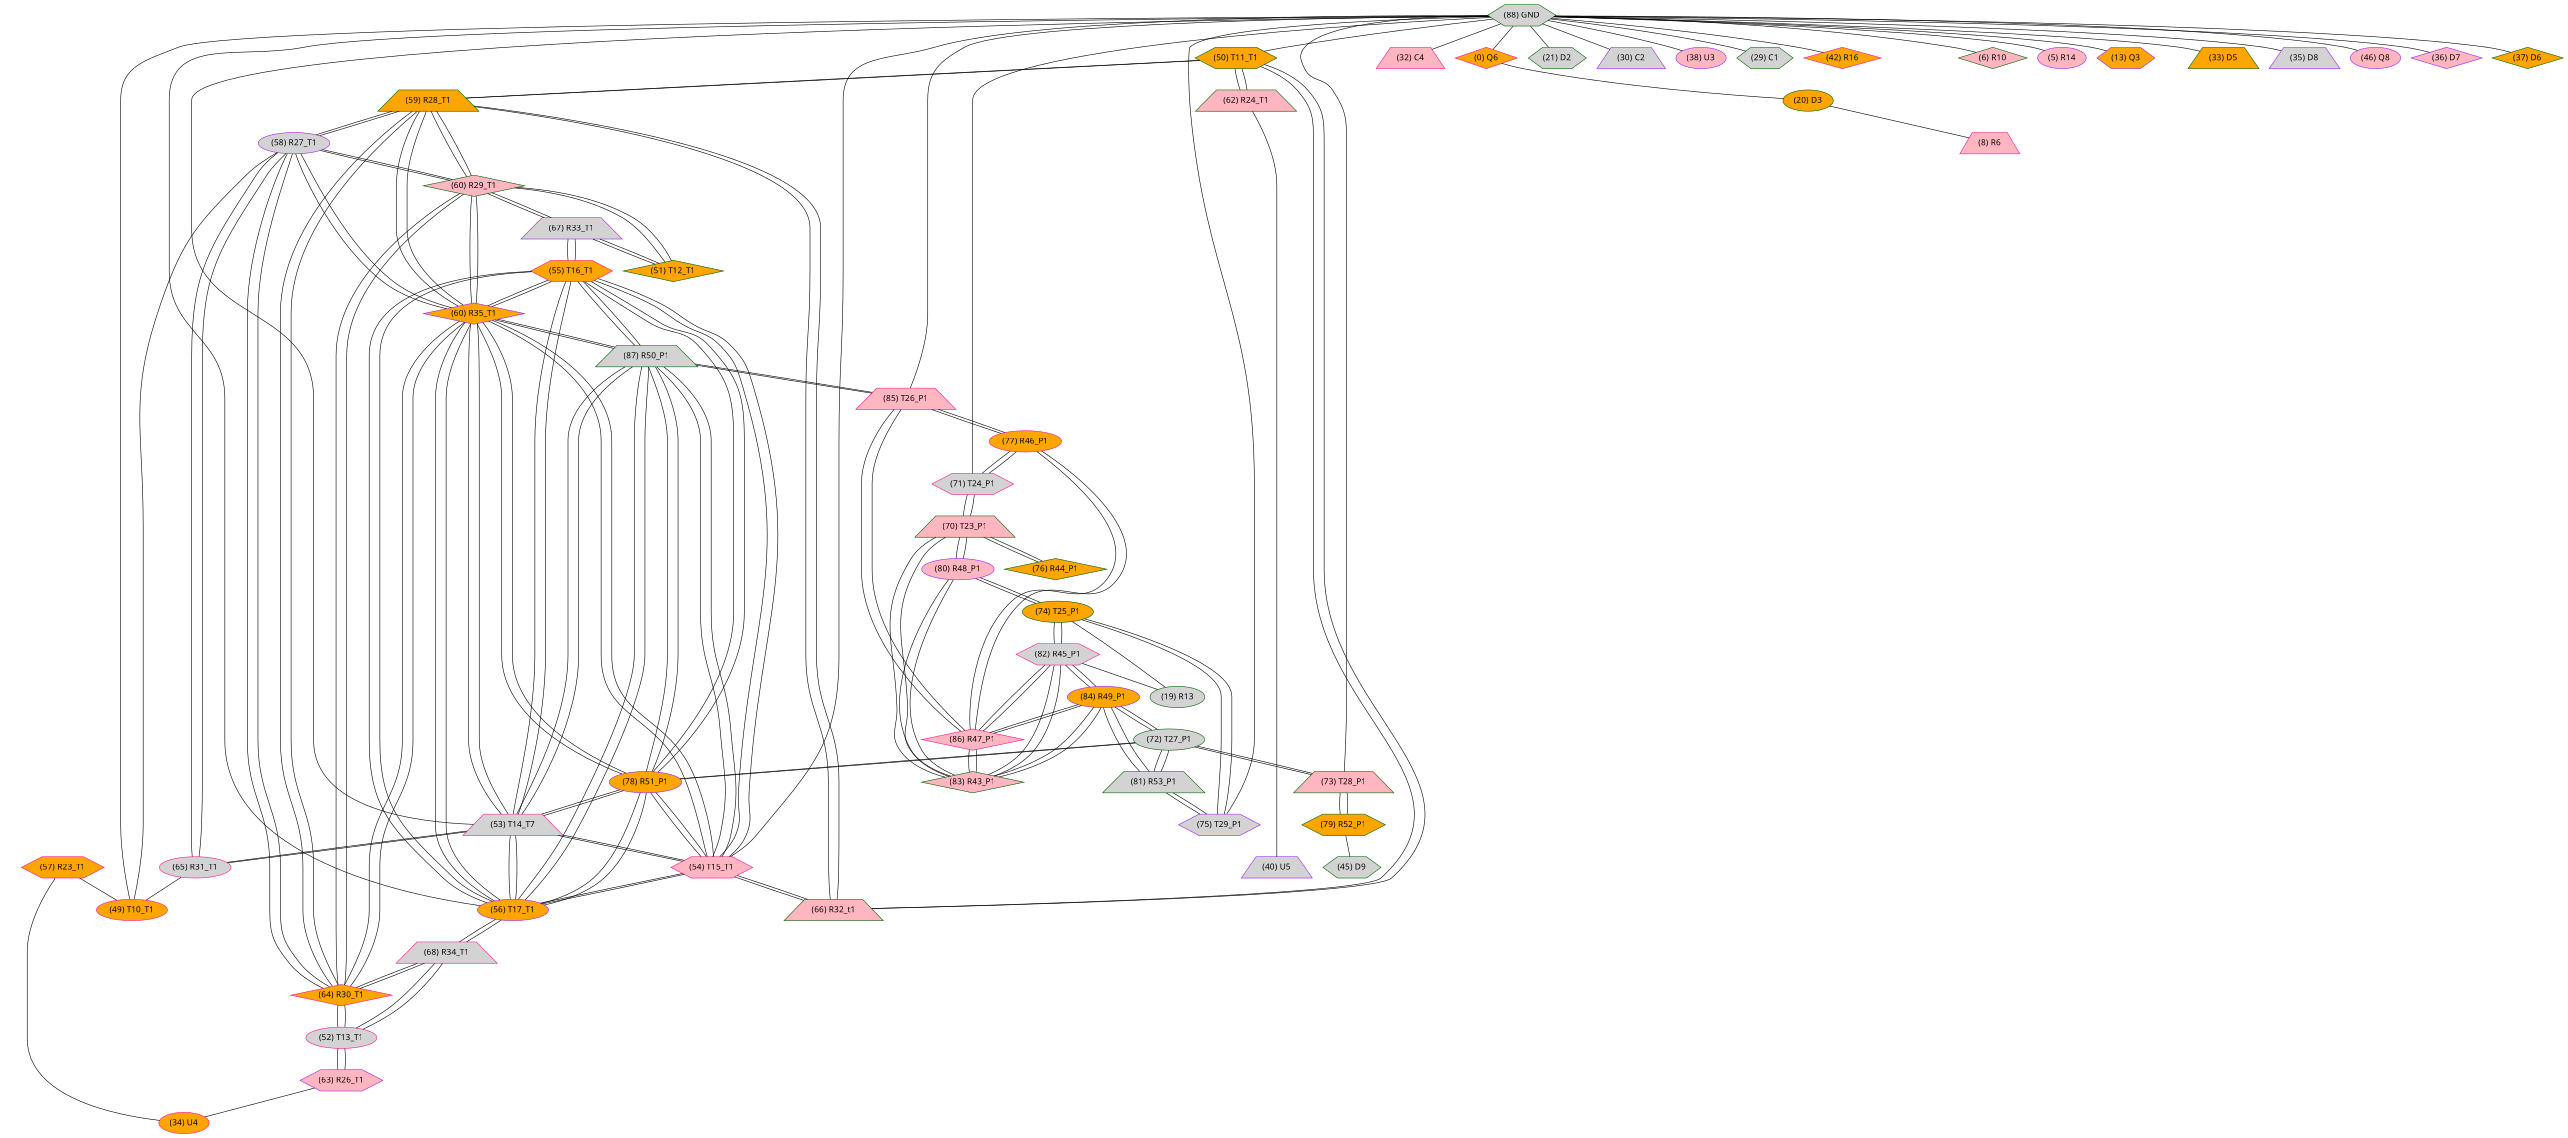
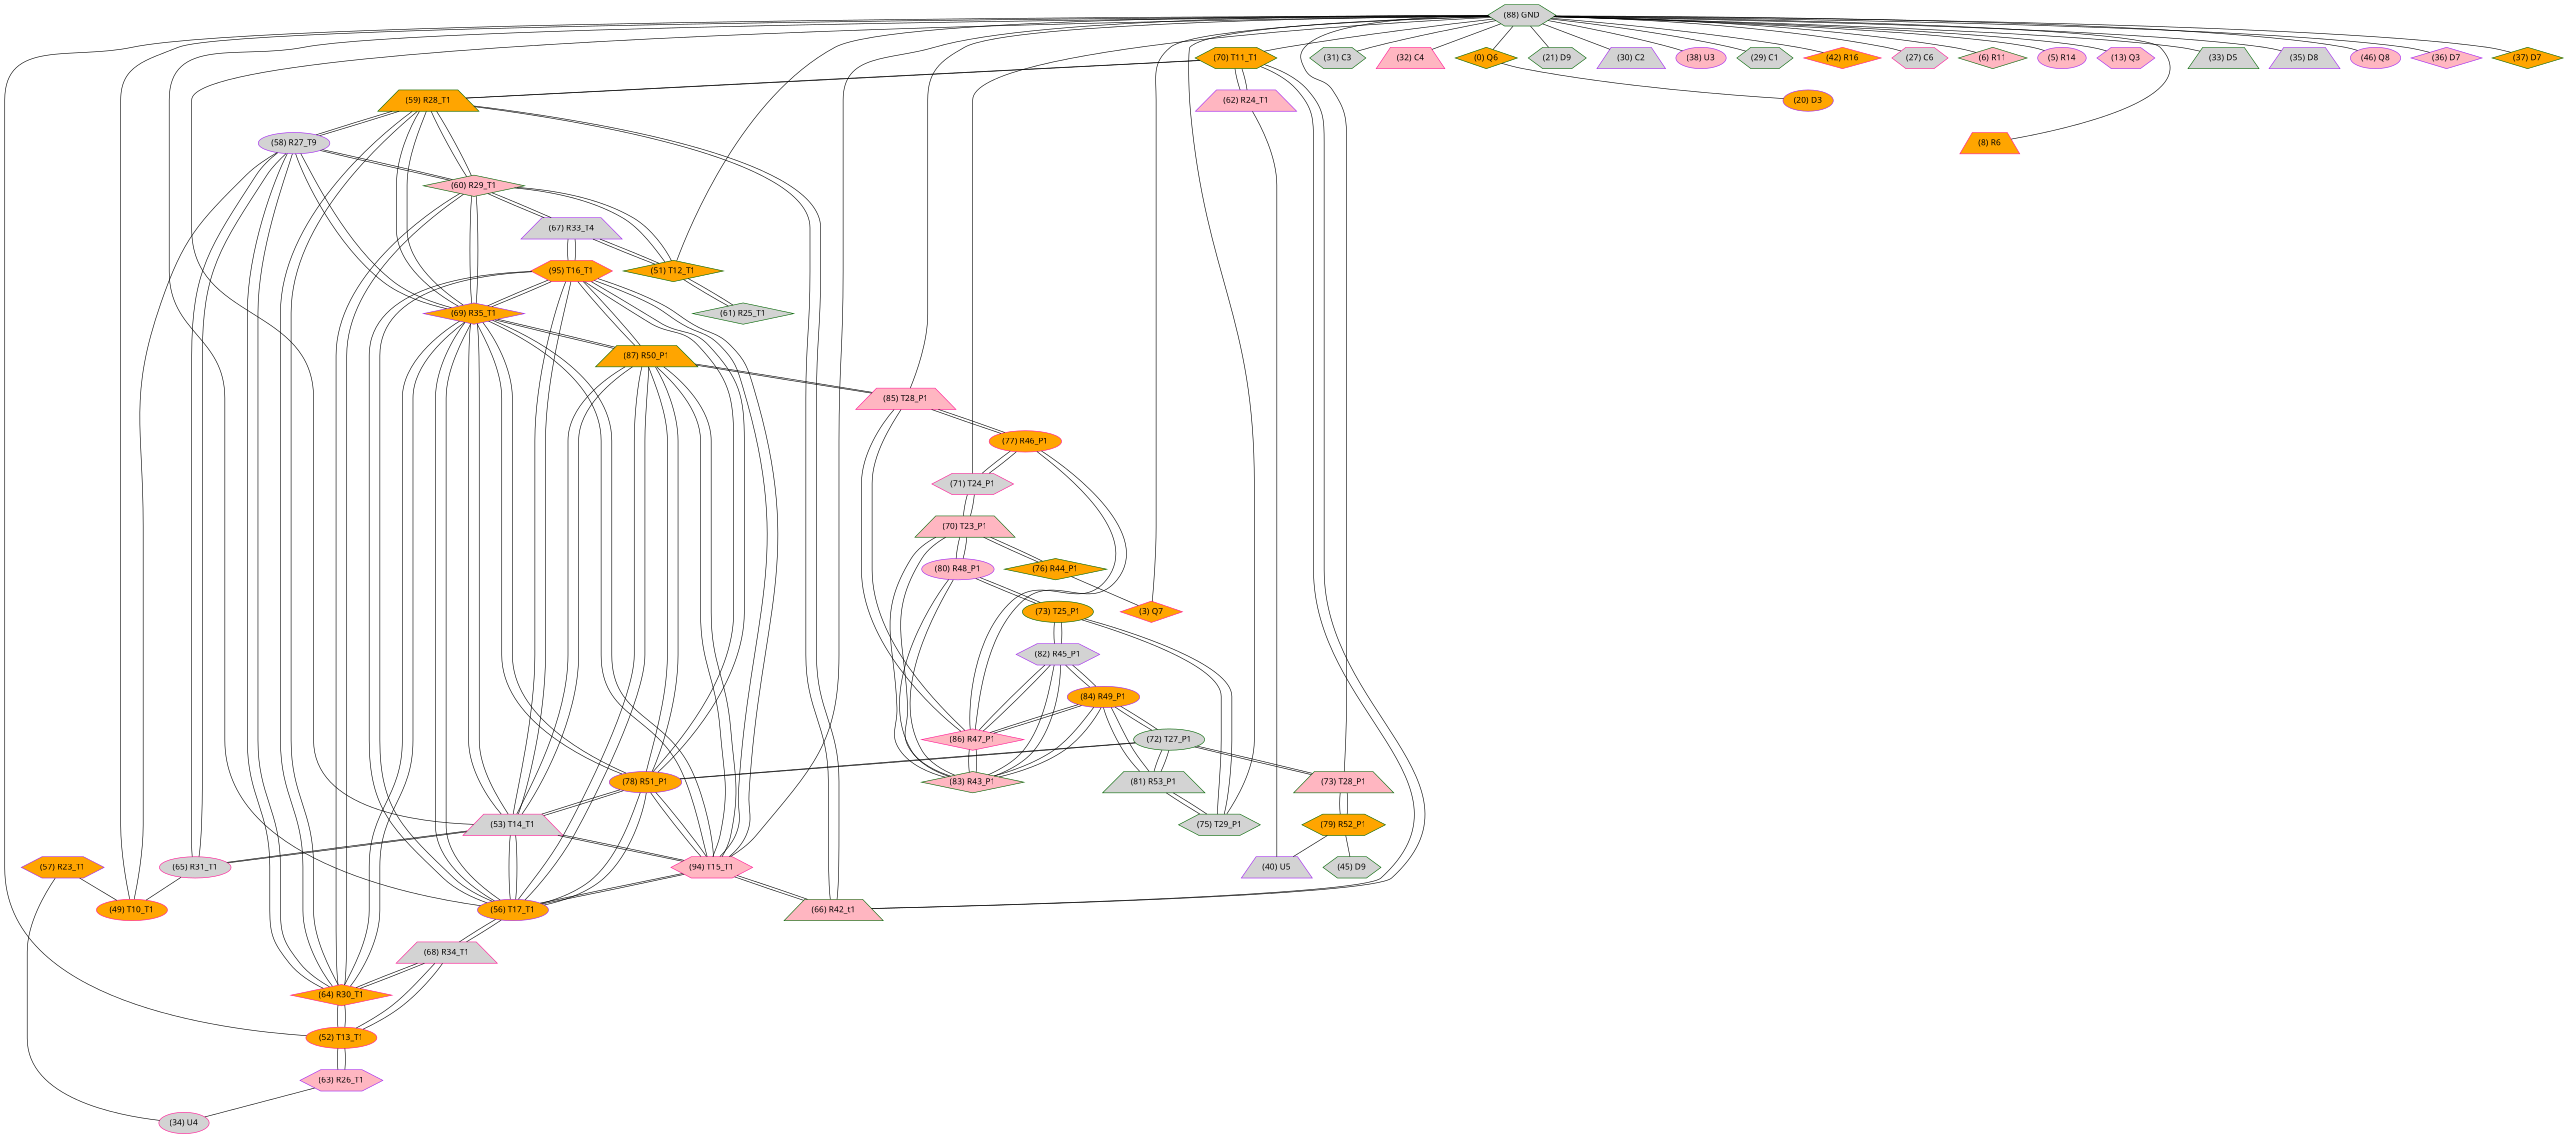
none -> (910, 33)
none -> (162, 44)
(1236, 58) -> (1236, 58)
none -> (1338, 58)
(1486, 58) -> (1486, 58)
(1557, 58) -> (1557, 58)
none -> (1920, 58)
(1993, 58) -> (1993, 58)
(2126, 58) -> (2126, 58)
(2223, 58) -> (2223, 58)
(2528, 58) -> (2528, 58)
(1246, 101) -> (1246, 101)
(1808, 101) -> (1808, 101)
(1899, 122) -> (1960, 27)
(294, 143) -> (294, 143)
(1990, 143) -> (1990, 143)
(572, 228) -> (572, 228)
(572, 271) -> (572, 271)
(474, 314) -> (474, 314)
none -> (743, 314)
(647, 356) -> (647, 356)
(906, 399) -> (906, 399)
(1058, 612) -> (1058, 612)
none -> (1151, 612)
(1058, 654) -> (1058, 654)
(1177, 697) -> none
(513, 825) -> (513, 825)
(1219, 825) -> (1219, 825)
none -> (1310, 846)
(63, 867) -> (63, 867)
(712, 867) -> (712, 867)
(834, 910) -> (834, 910)
(341, 1038) -> (341, 1038)
(184, 1123) -> (184, 1123)
